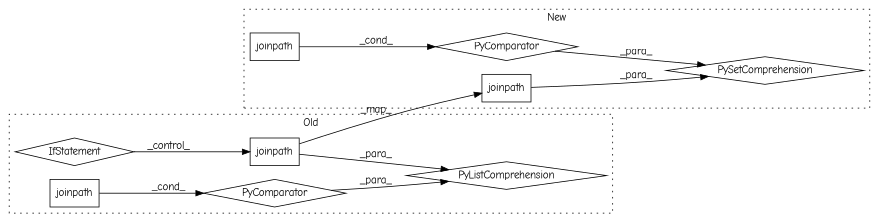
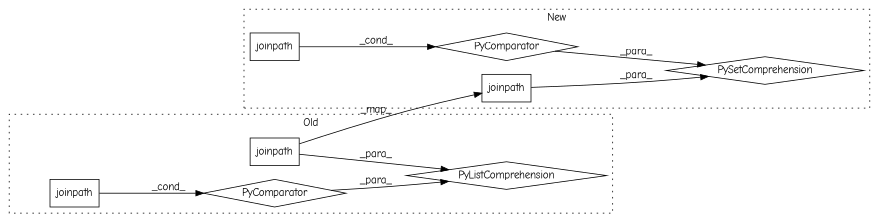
(75, 152) -> none
